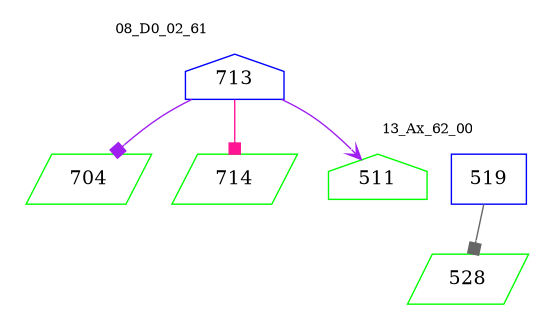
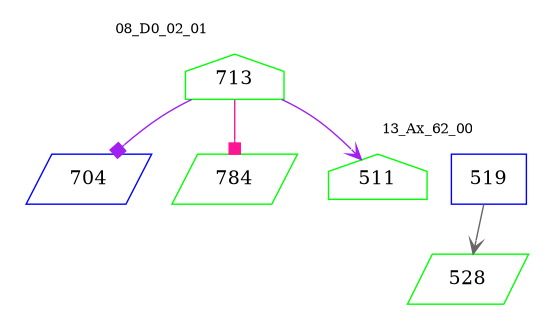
(162, 30) -> (162, 30)
(235, 79) -> (235, 79)
(89, 179) -> (89, 179)
(235, 179) -> (235, 179)
(480, 222) -> (480, 222)
